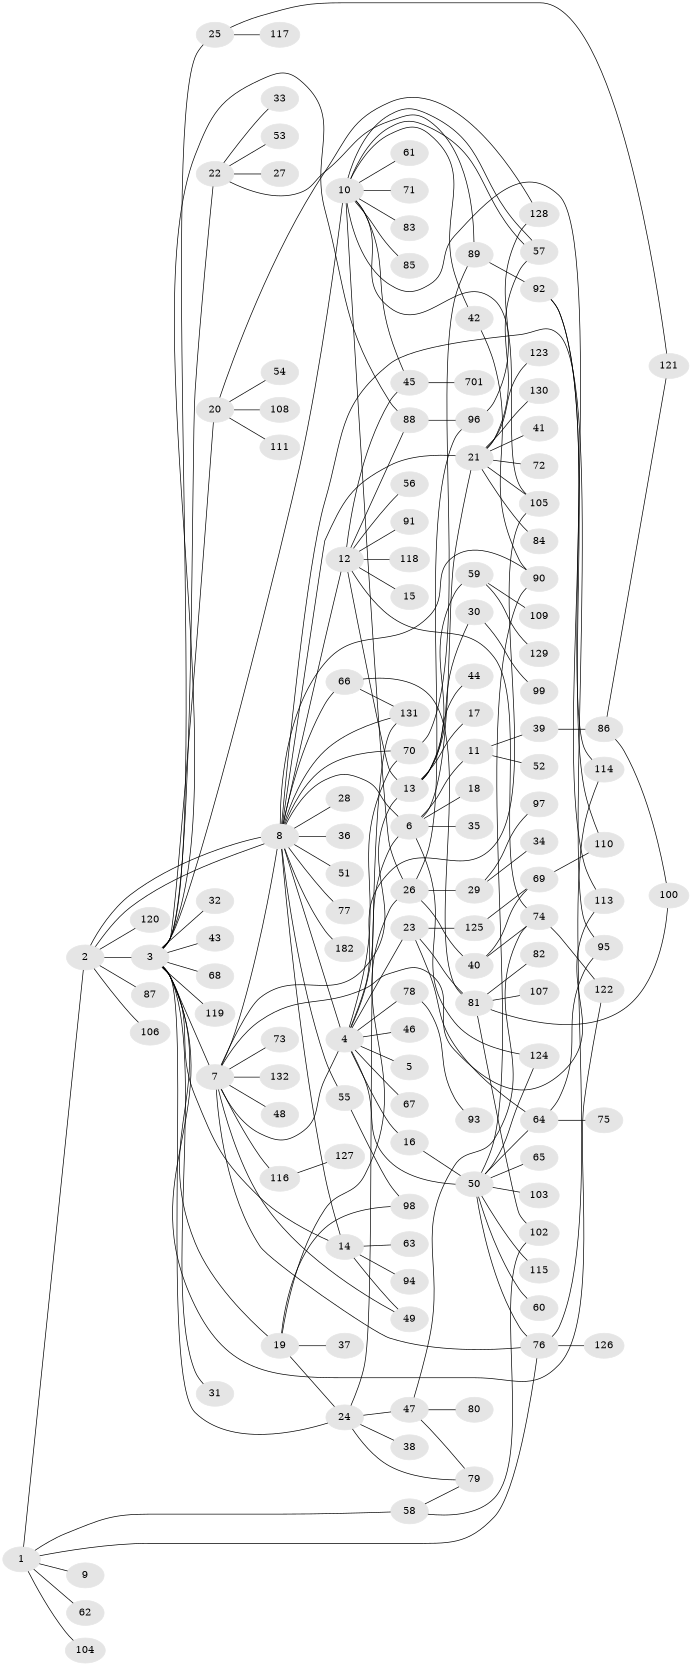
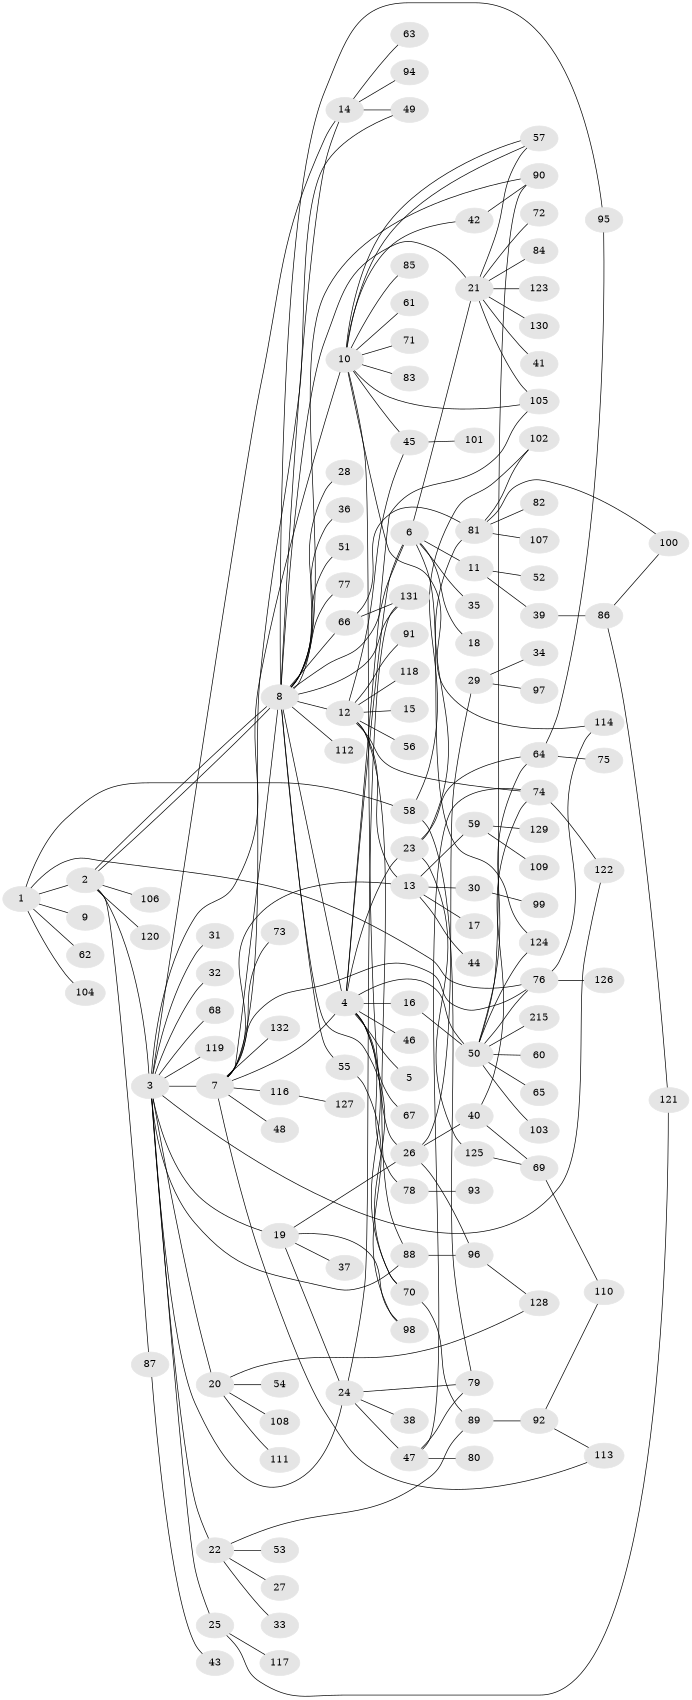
(474, 383) -> (474, 440)
(183, 948) -> (167, 1518)
(345, 949) -> (345, 751)
(539, 1271) -> (539, 1018)
